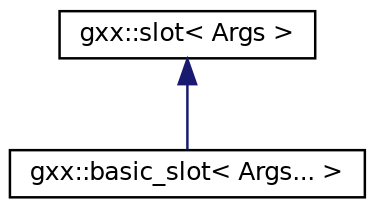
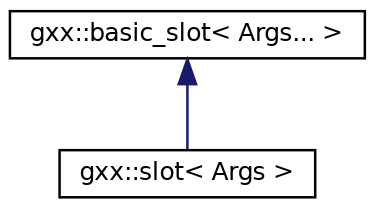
(187, 117) -> (187, 117)
